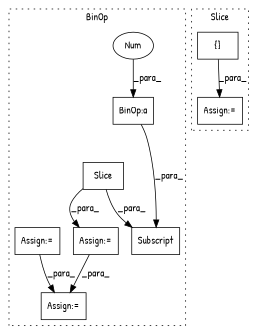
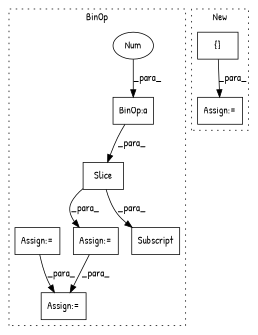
(220, 18) -> (220, 18)
(153, 171) -> (117, 139)
